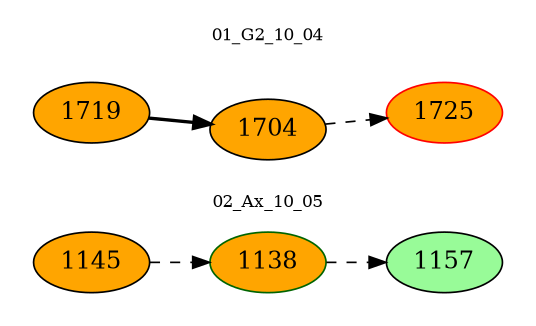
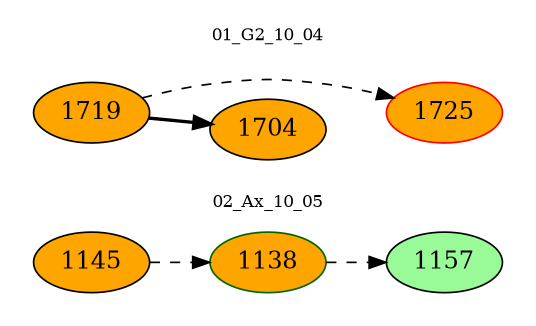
(348, 122) -> (259, 80)
